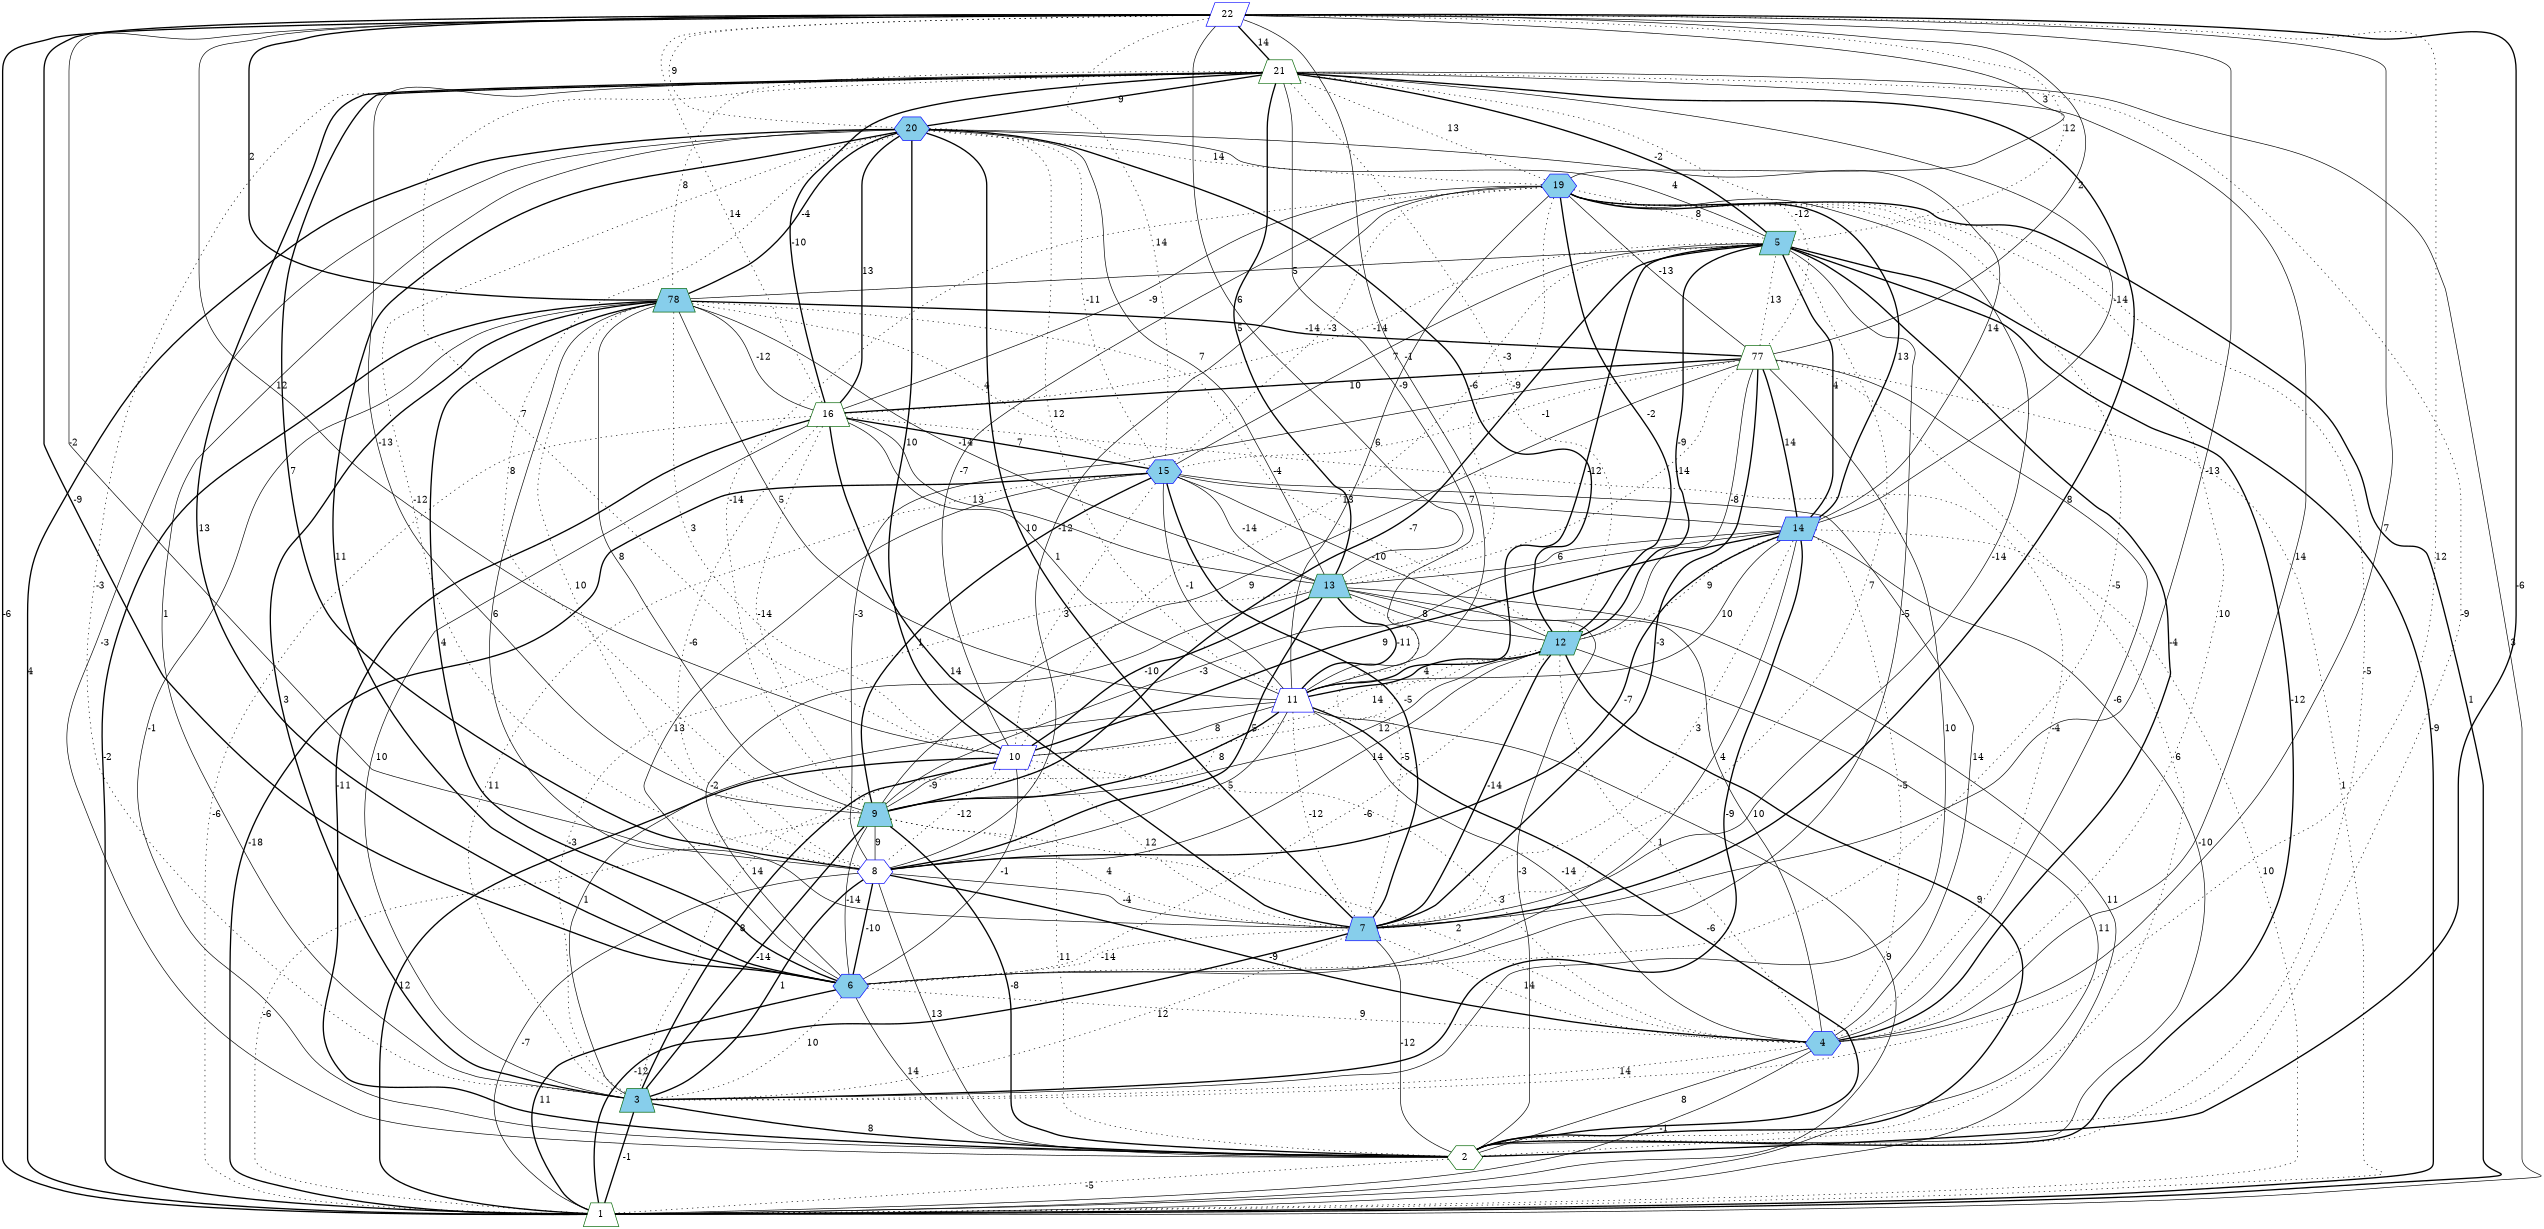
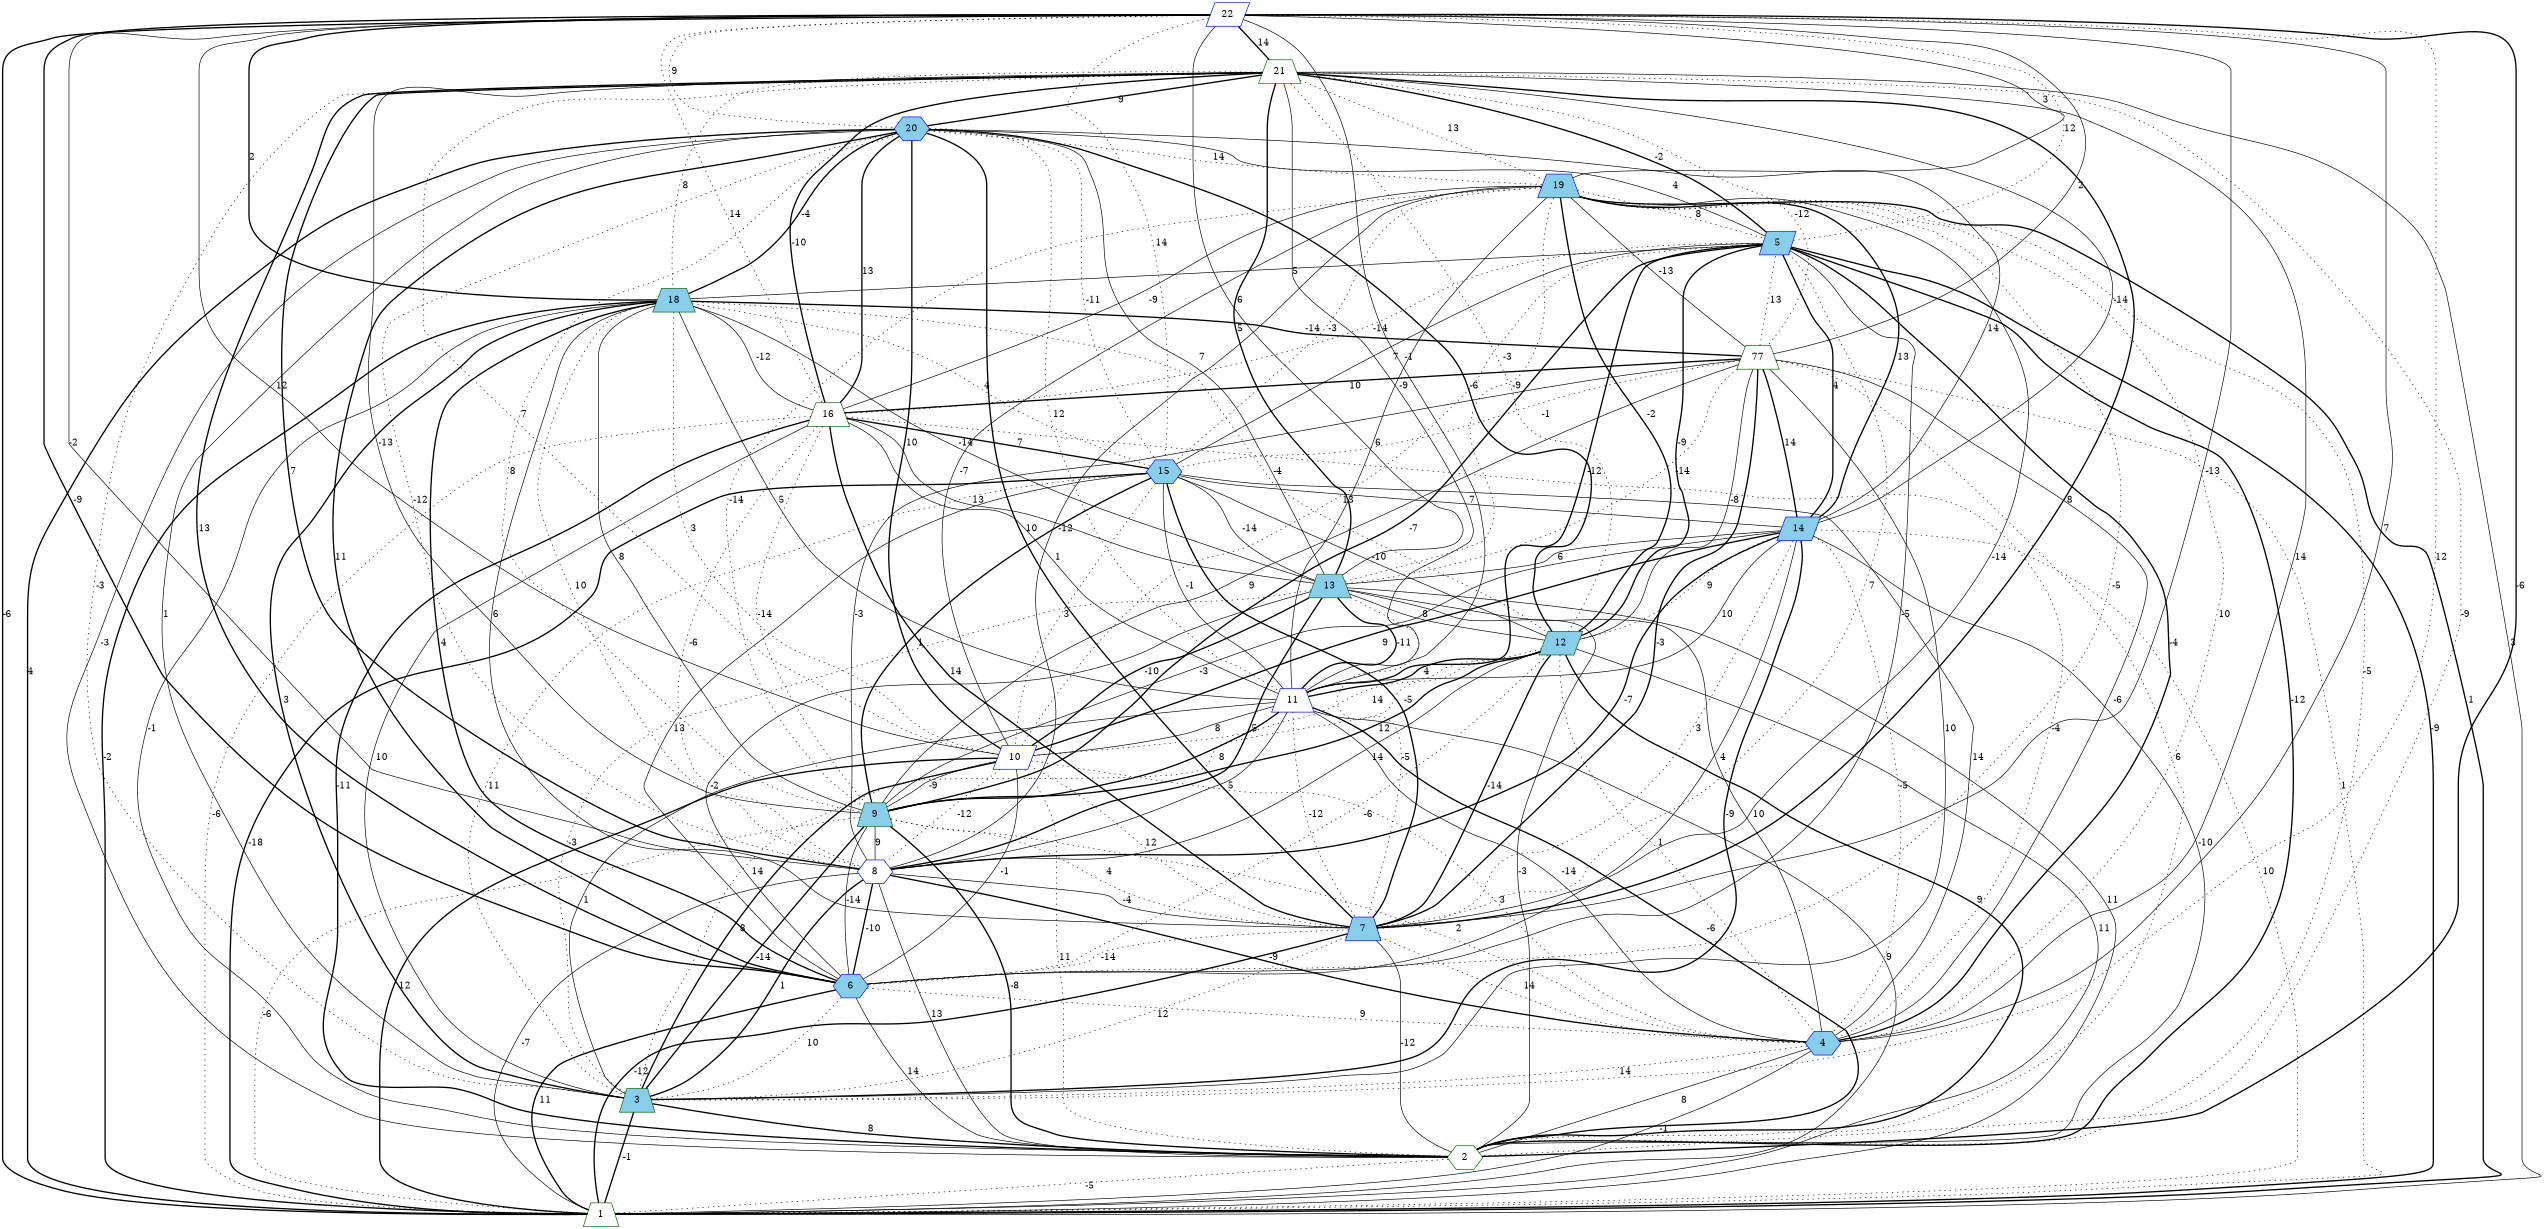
(1559, 186) -> (1559, 186)
(1778, 243) -> (1778, 243)
(674, 300) -> (674, 300)
(1241, 764) -> (1241, 764)
